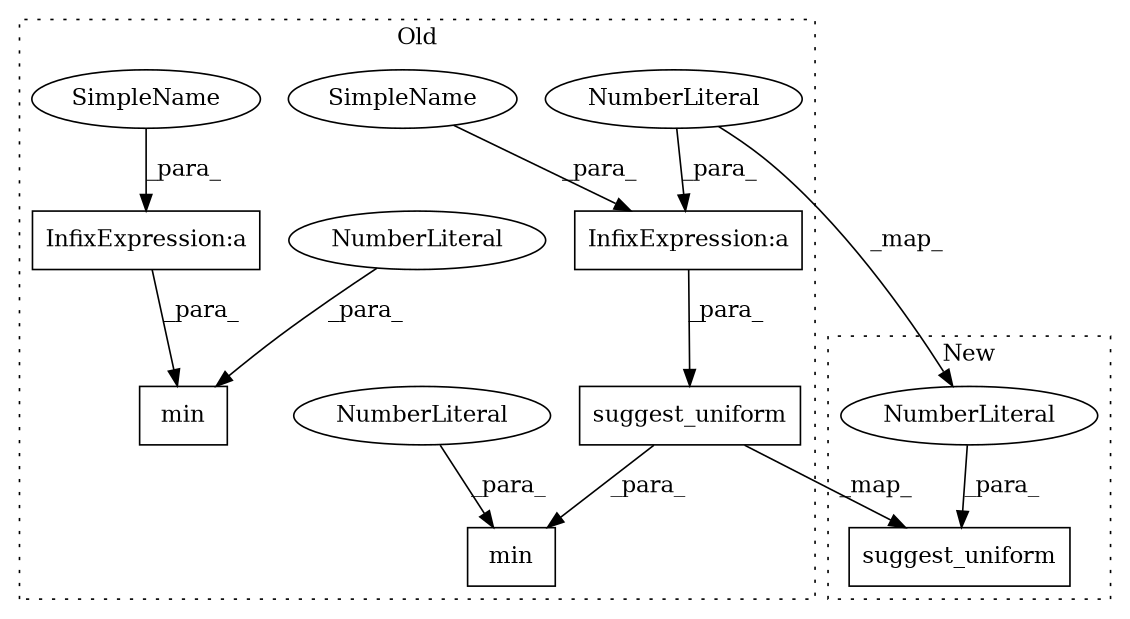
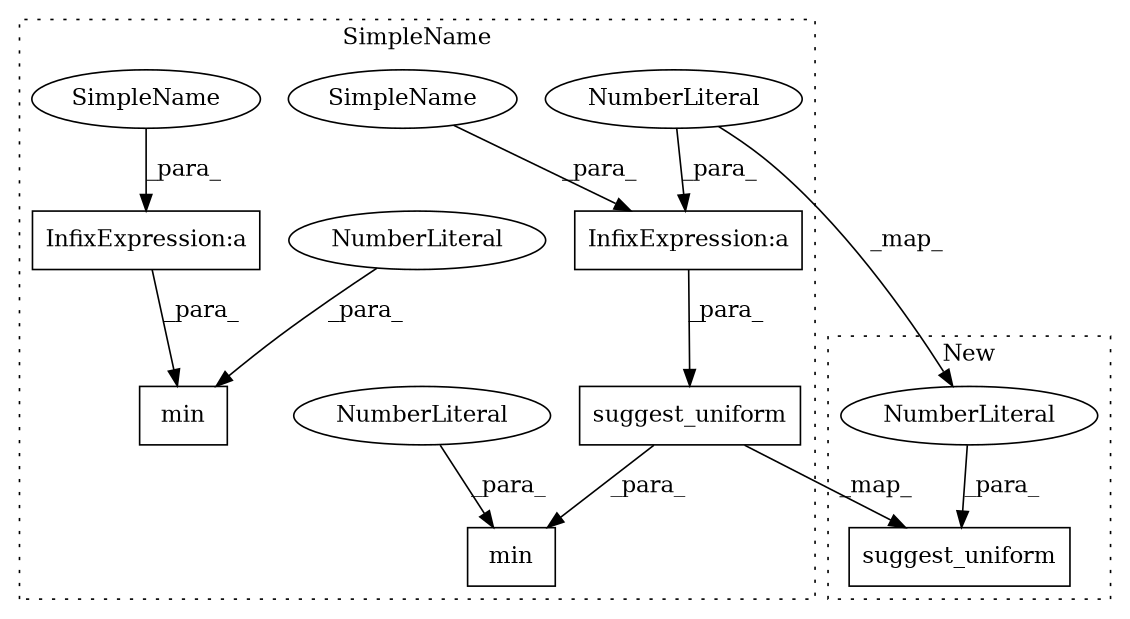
(417, 38) -> (417, 38)
